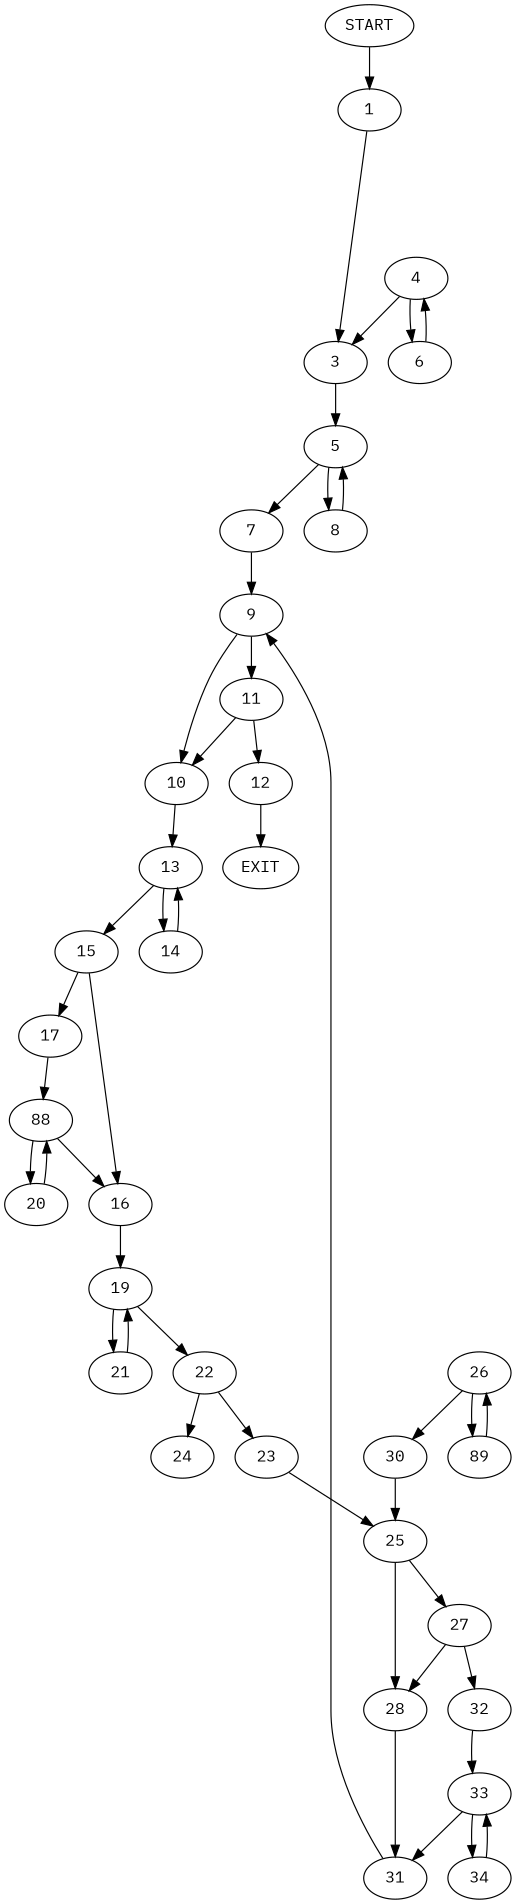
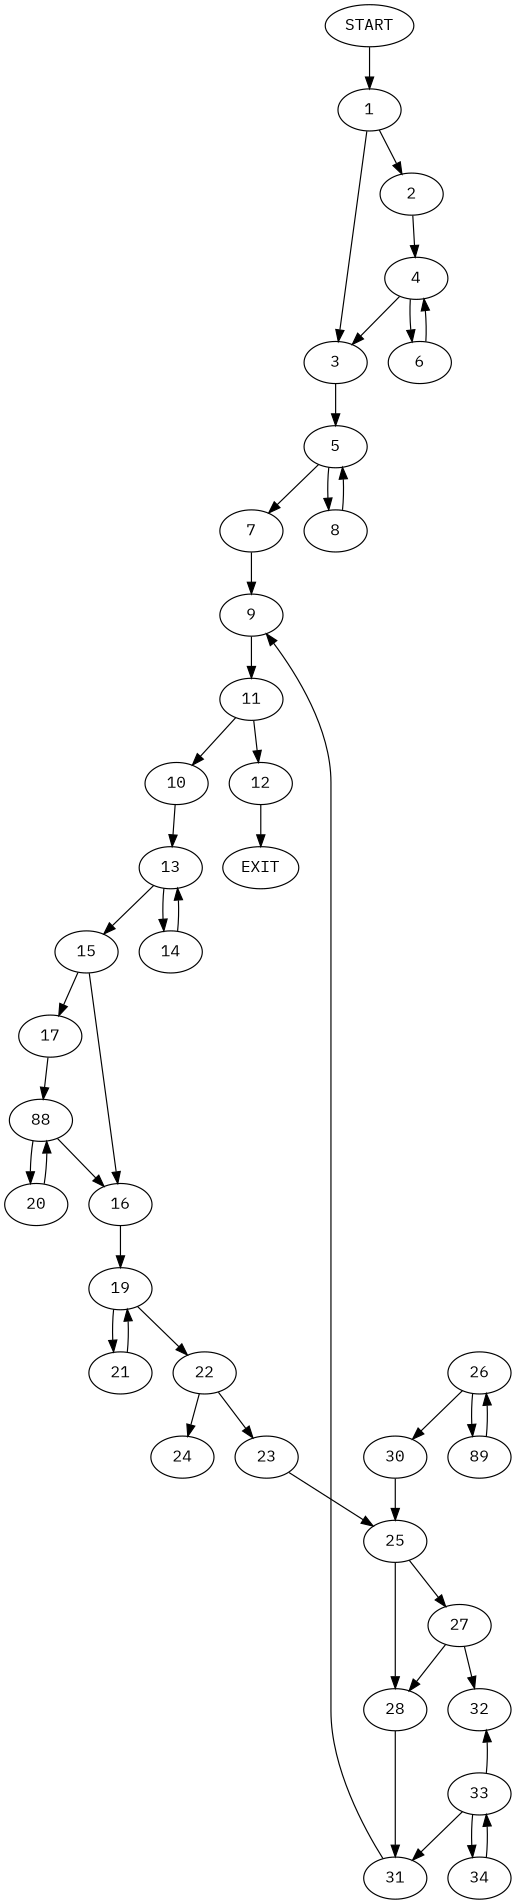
none -> (412, 194)
(204, 690) -> none
(472, 1746) -> (487, 1758)
